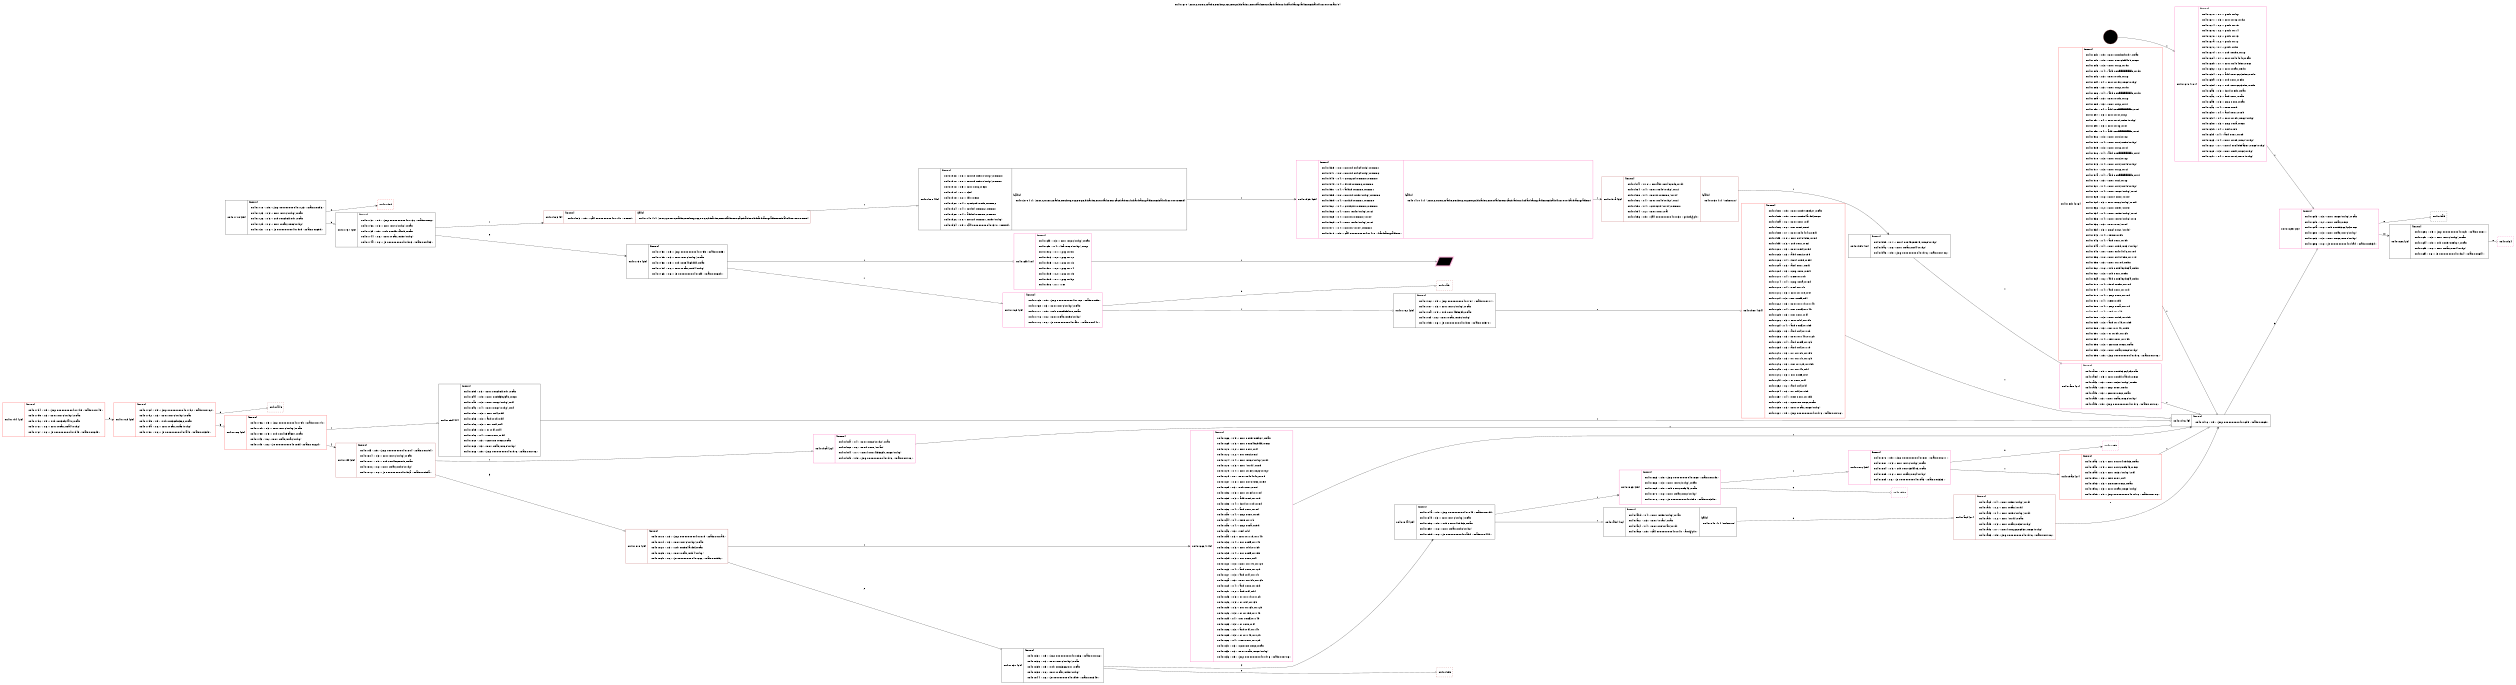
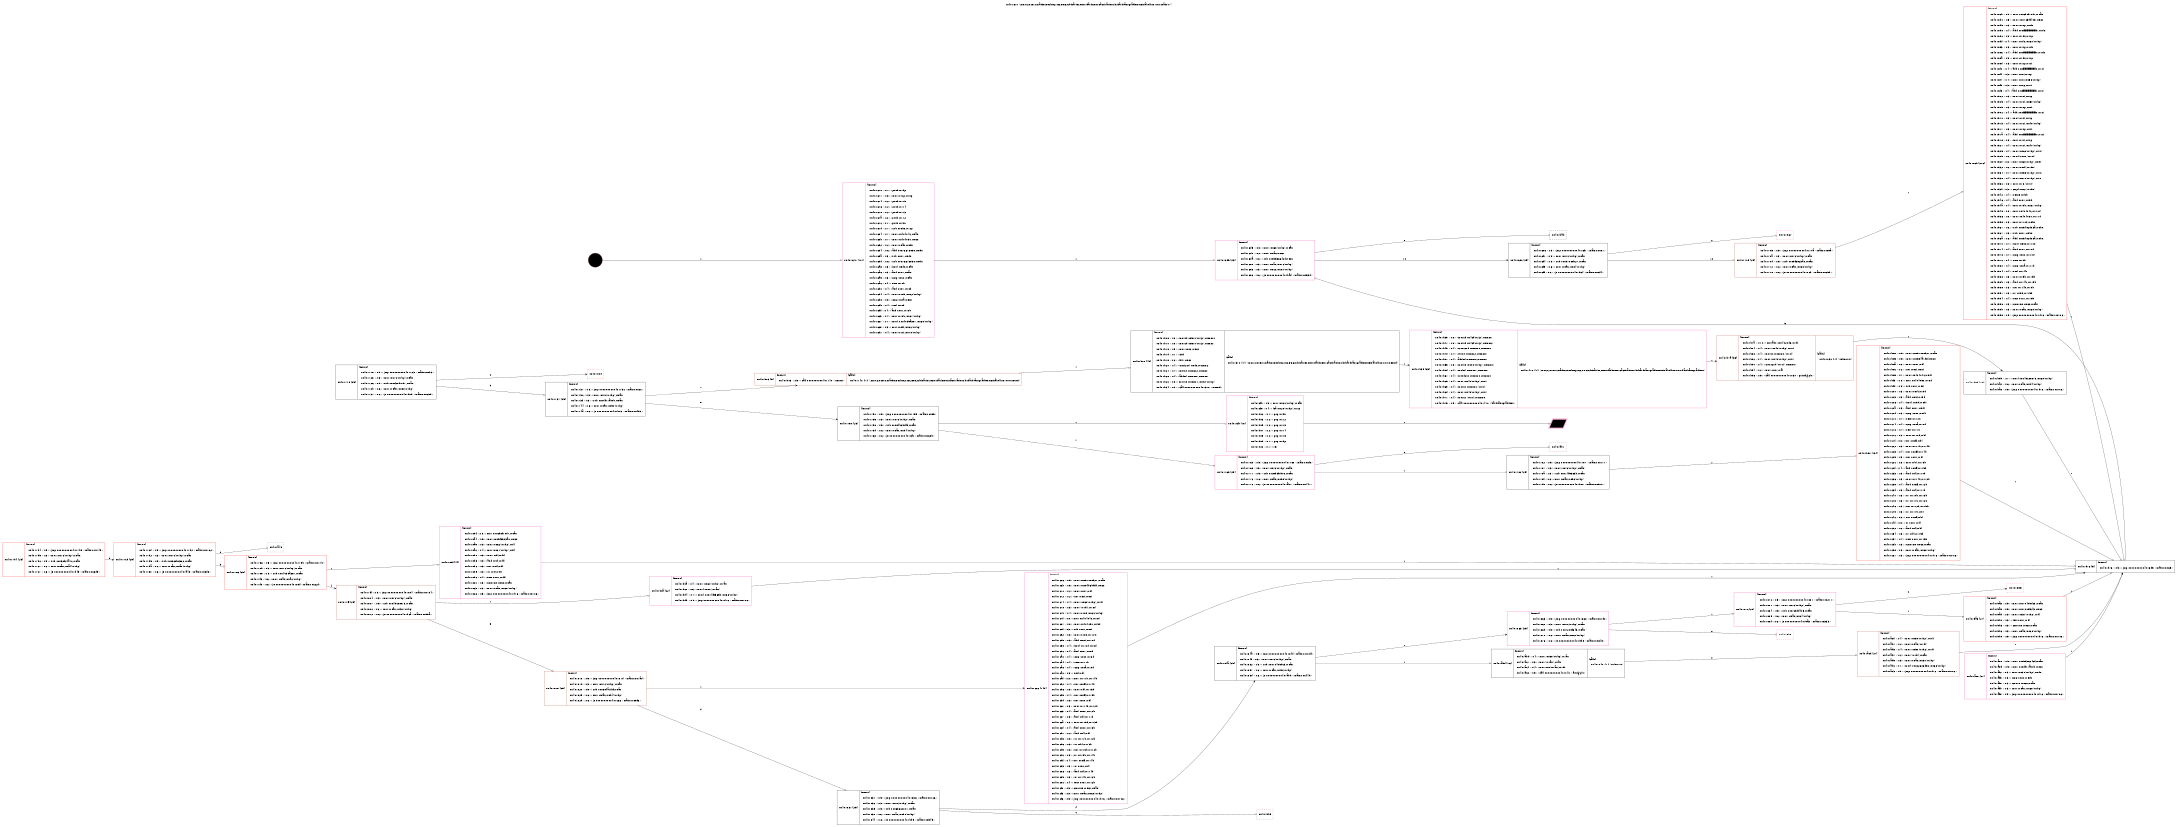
none -> (1785, 260)
(1985, 313) -> (2071, 477)
(489, 420) -> (490, 562)
